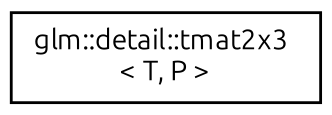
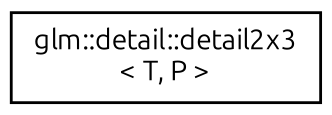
(166, 58) -> (166, 58)
